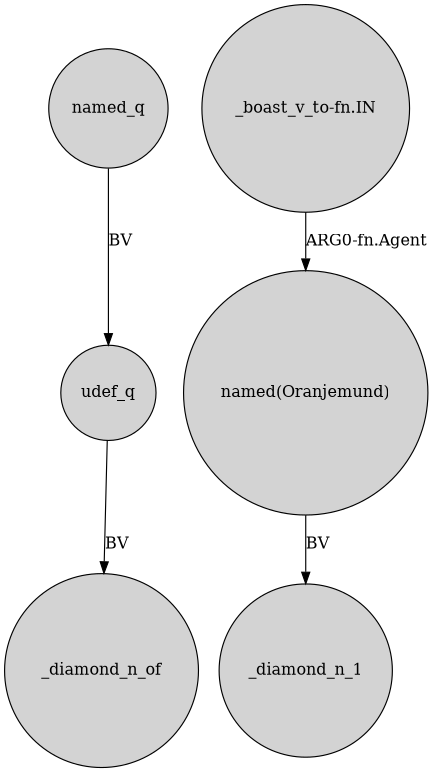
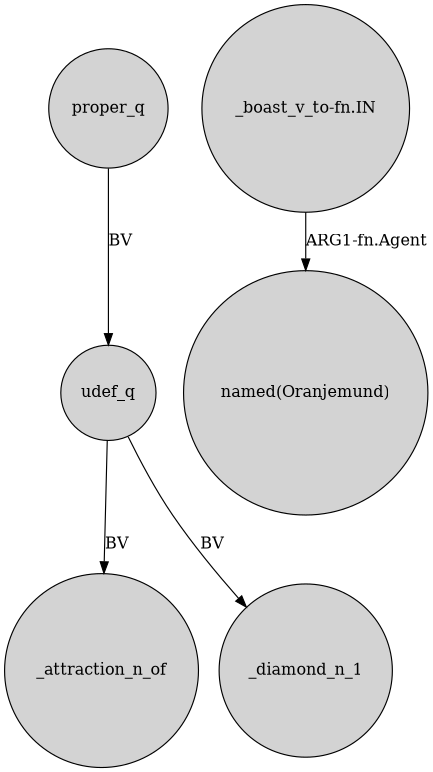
(108, 108) -> (108, 108)
(367, 241) -> (367, 241)
(306, 544) -> (177, 522)
(102, 671) -> (102, 671)
